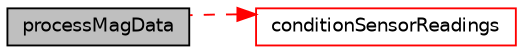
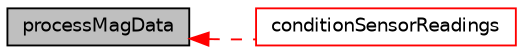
(214, 15) -> (232, 39)
